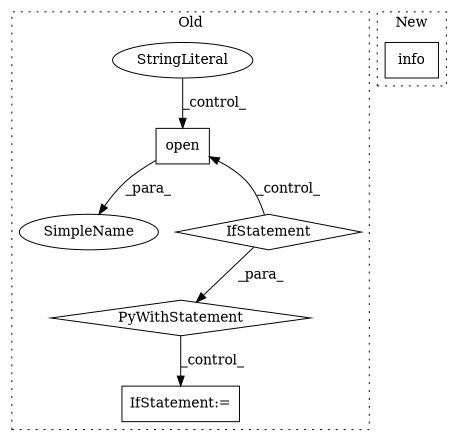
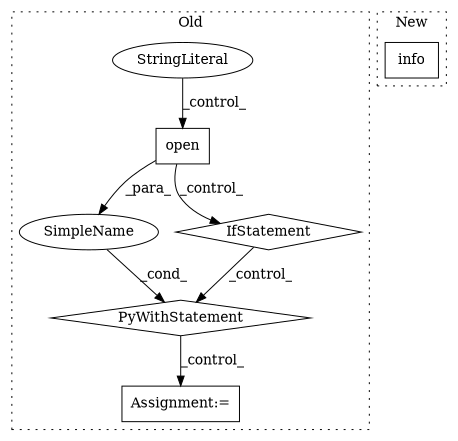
(248, 183) -> (182, 199)
none -> (132, 272)
(261, 275) -> (261, 275)
(181, 404) -> (181, 404)
